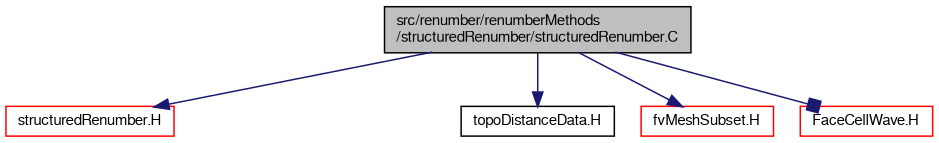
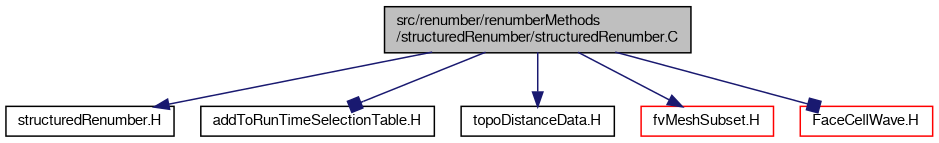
(90, 121) -> (90, 121)
none -> (318, 121)
